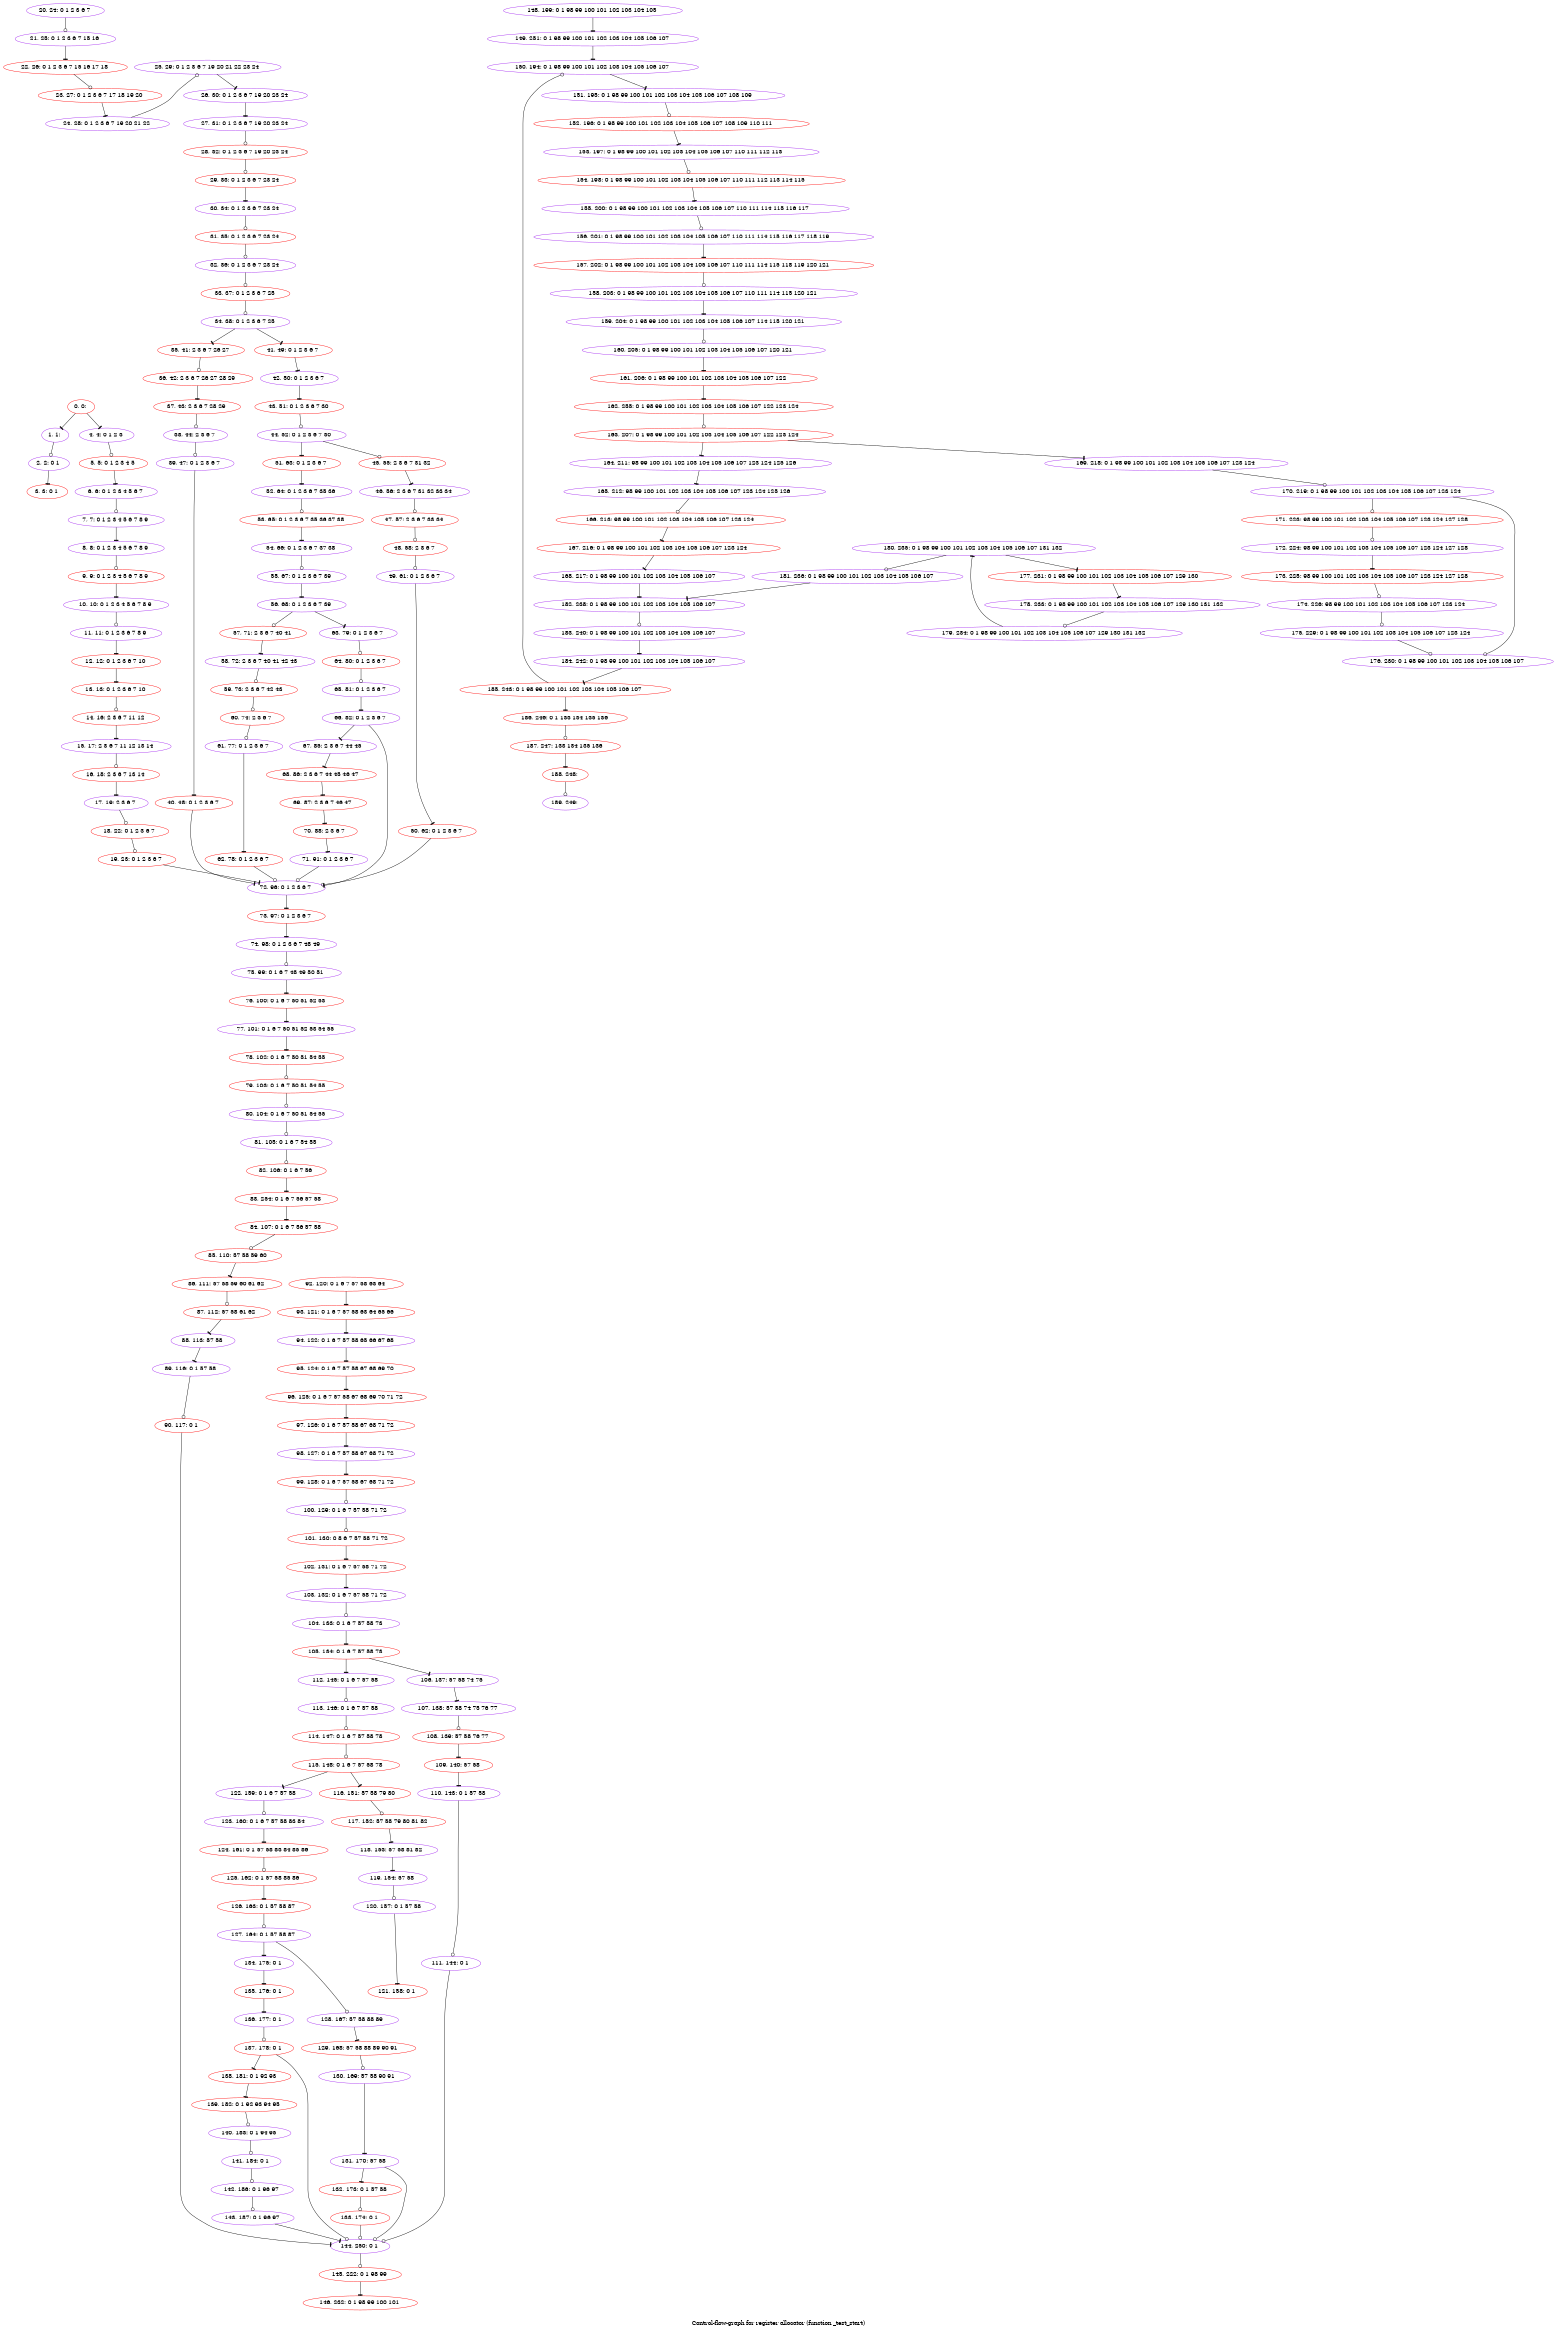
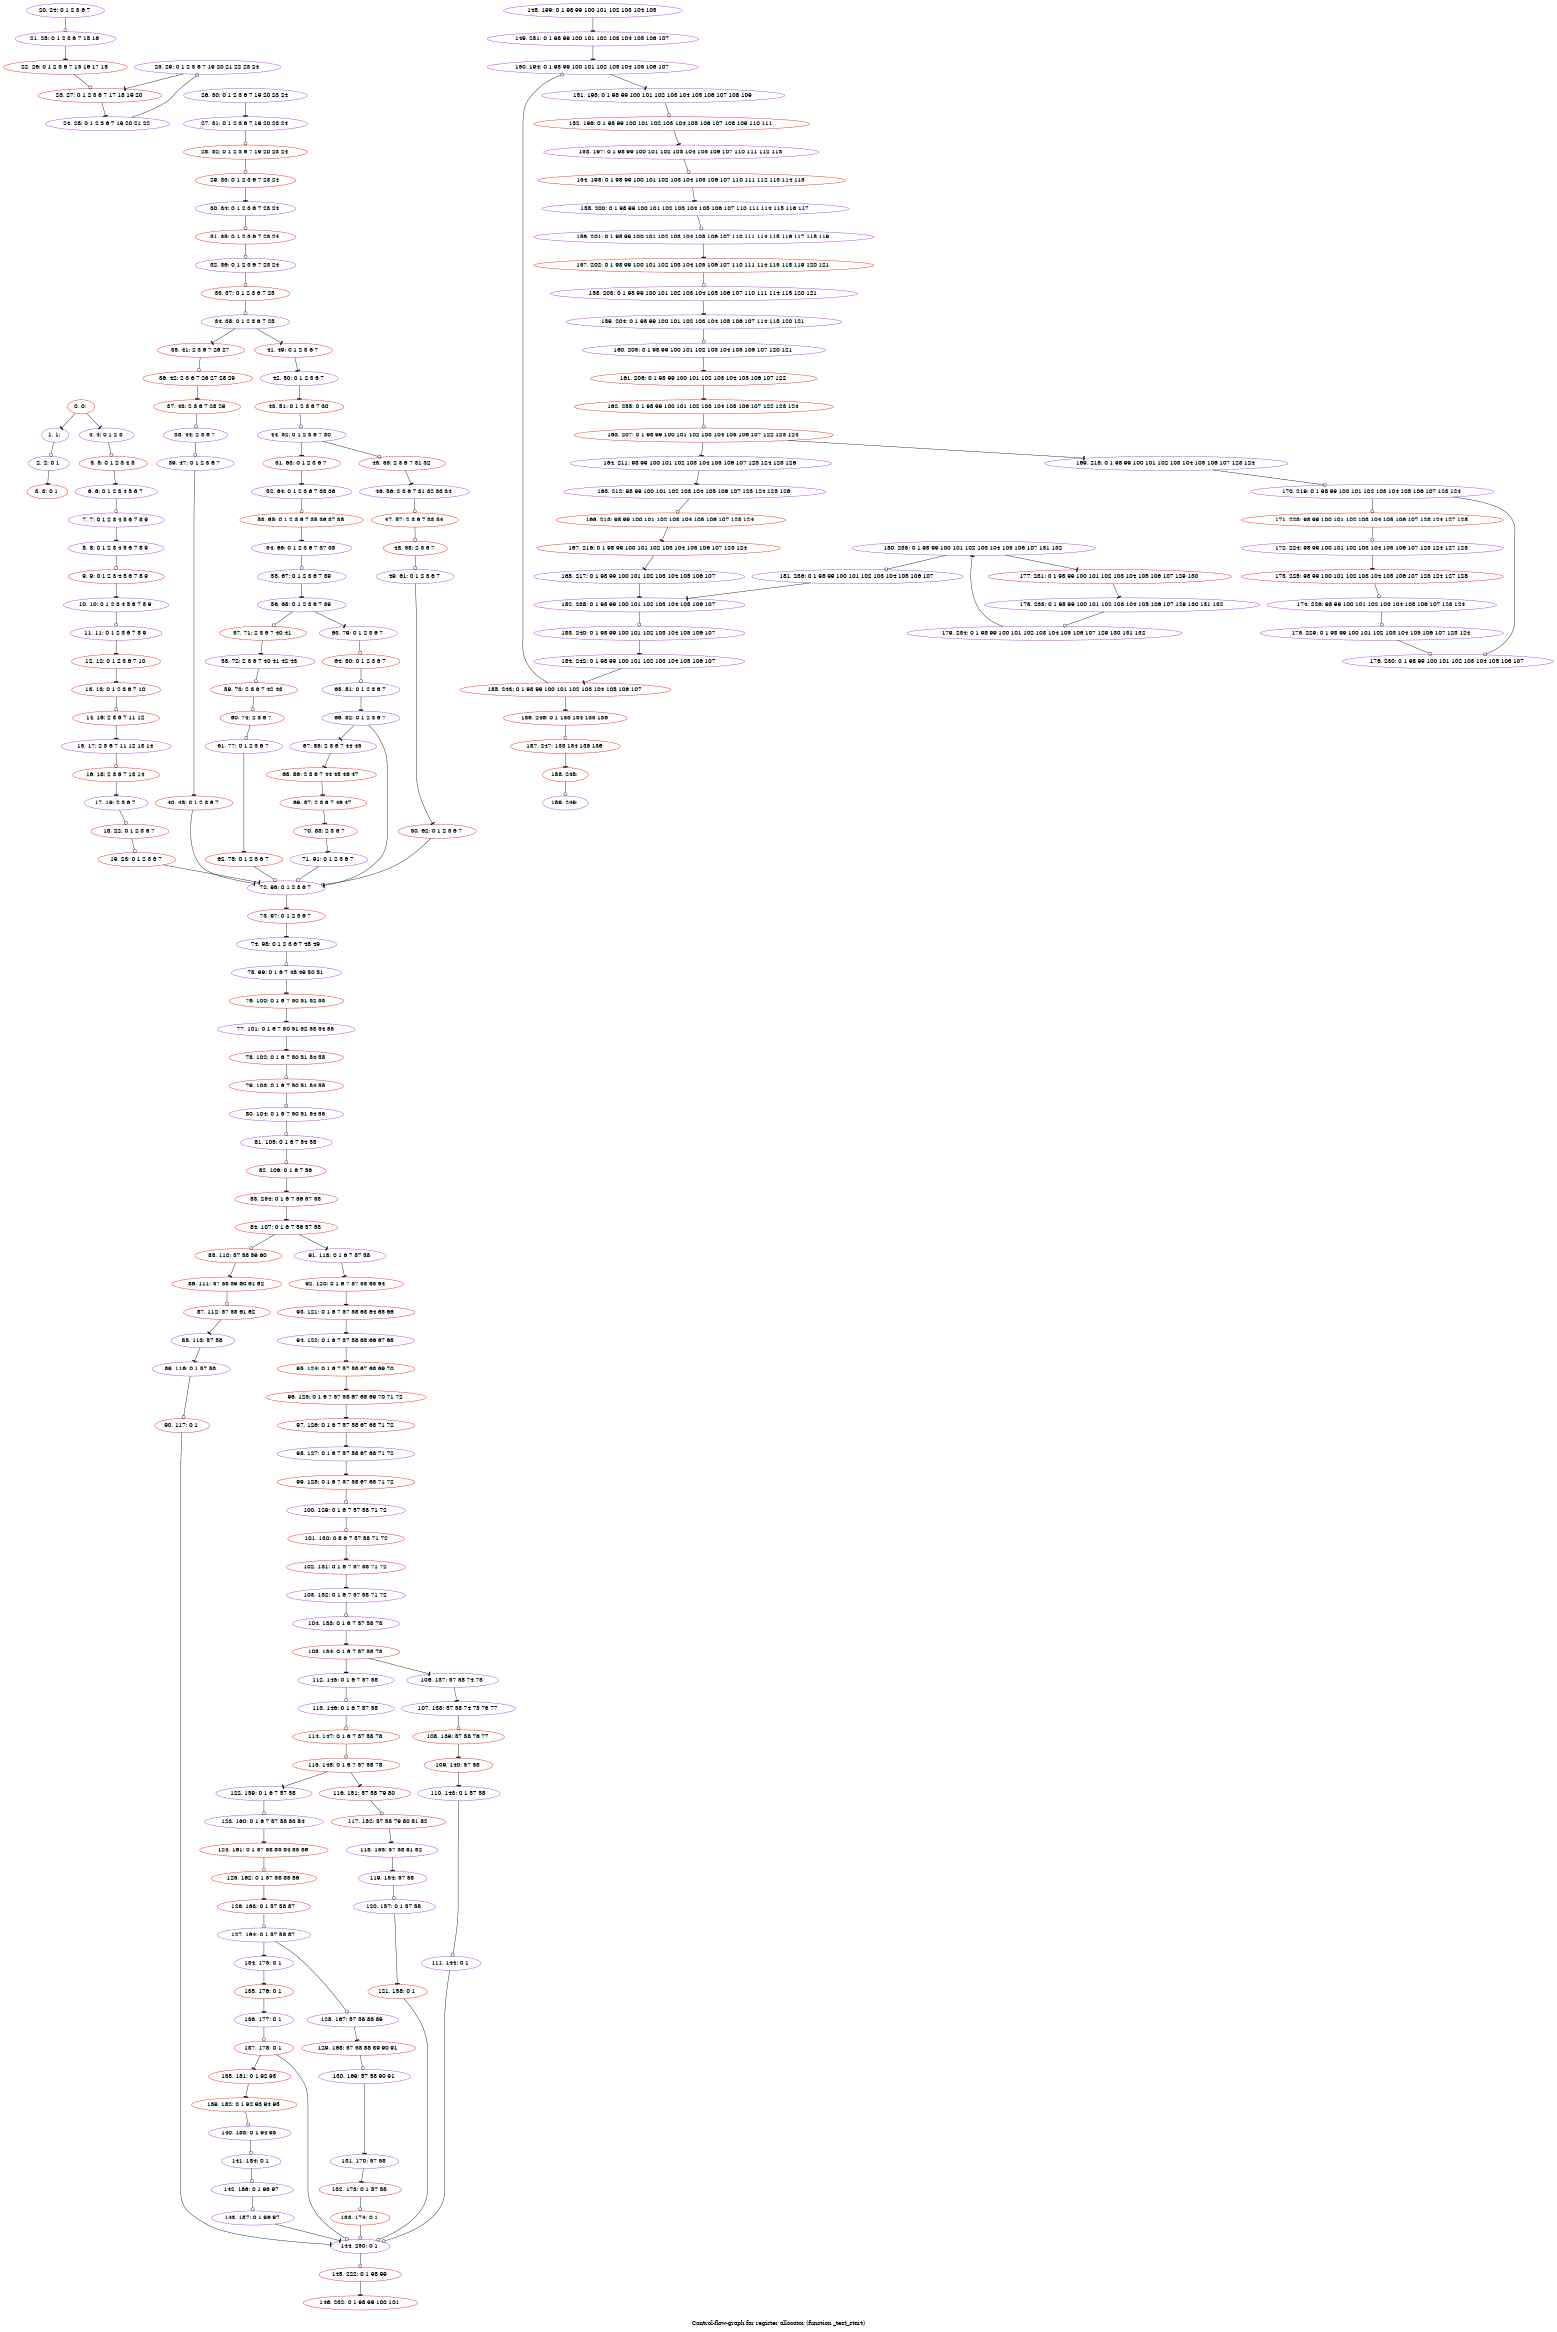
(226, 81) -> (155, 81)
none -> (340, 1256)
(404, 2203) -> (427, 2127)
